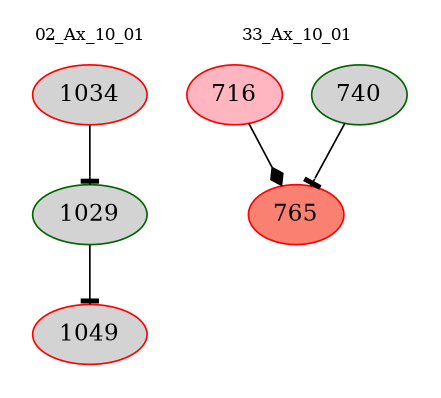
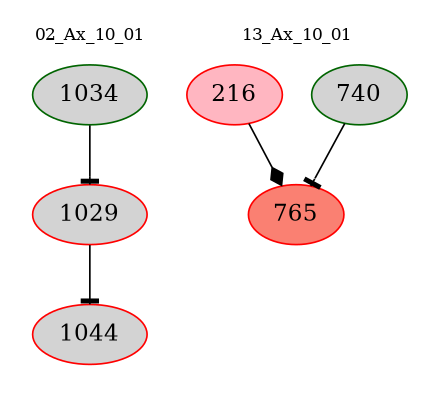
(297, 36) -> (297, 36)
(90, 95) -> (90, 95)
(235, 95) -> (235, 95)
(90, 215) -> (90, 215)
(90, 334) -> (90, 334)
